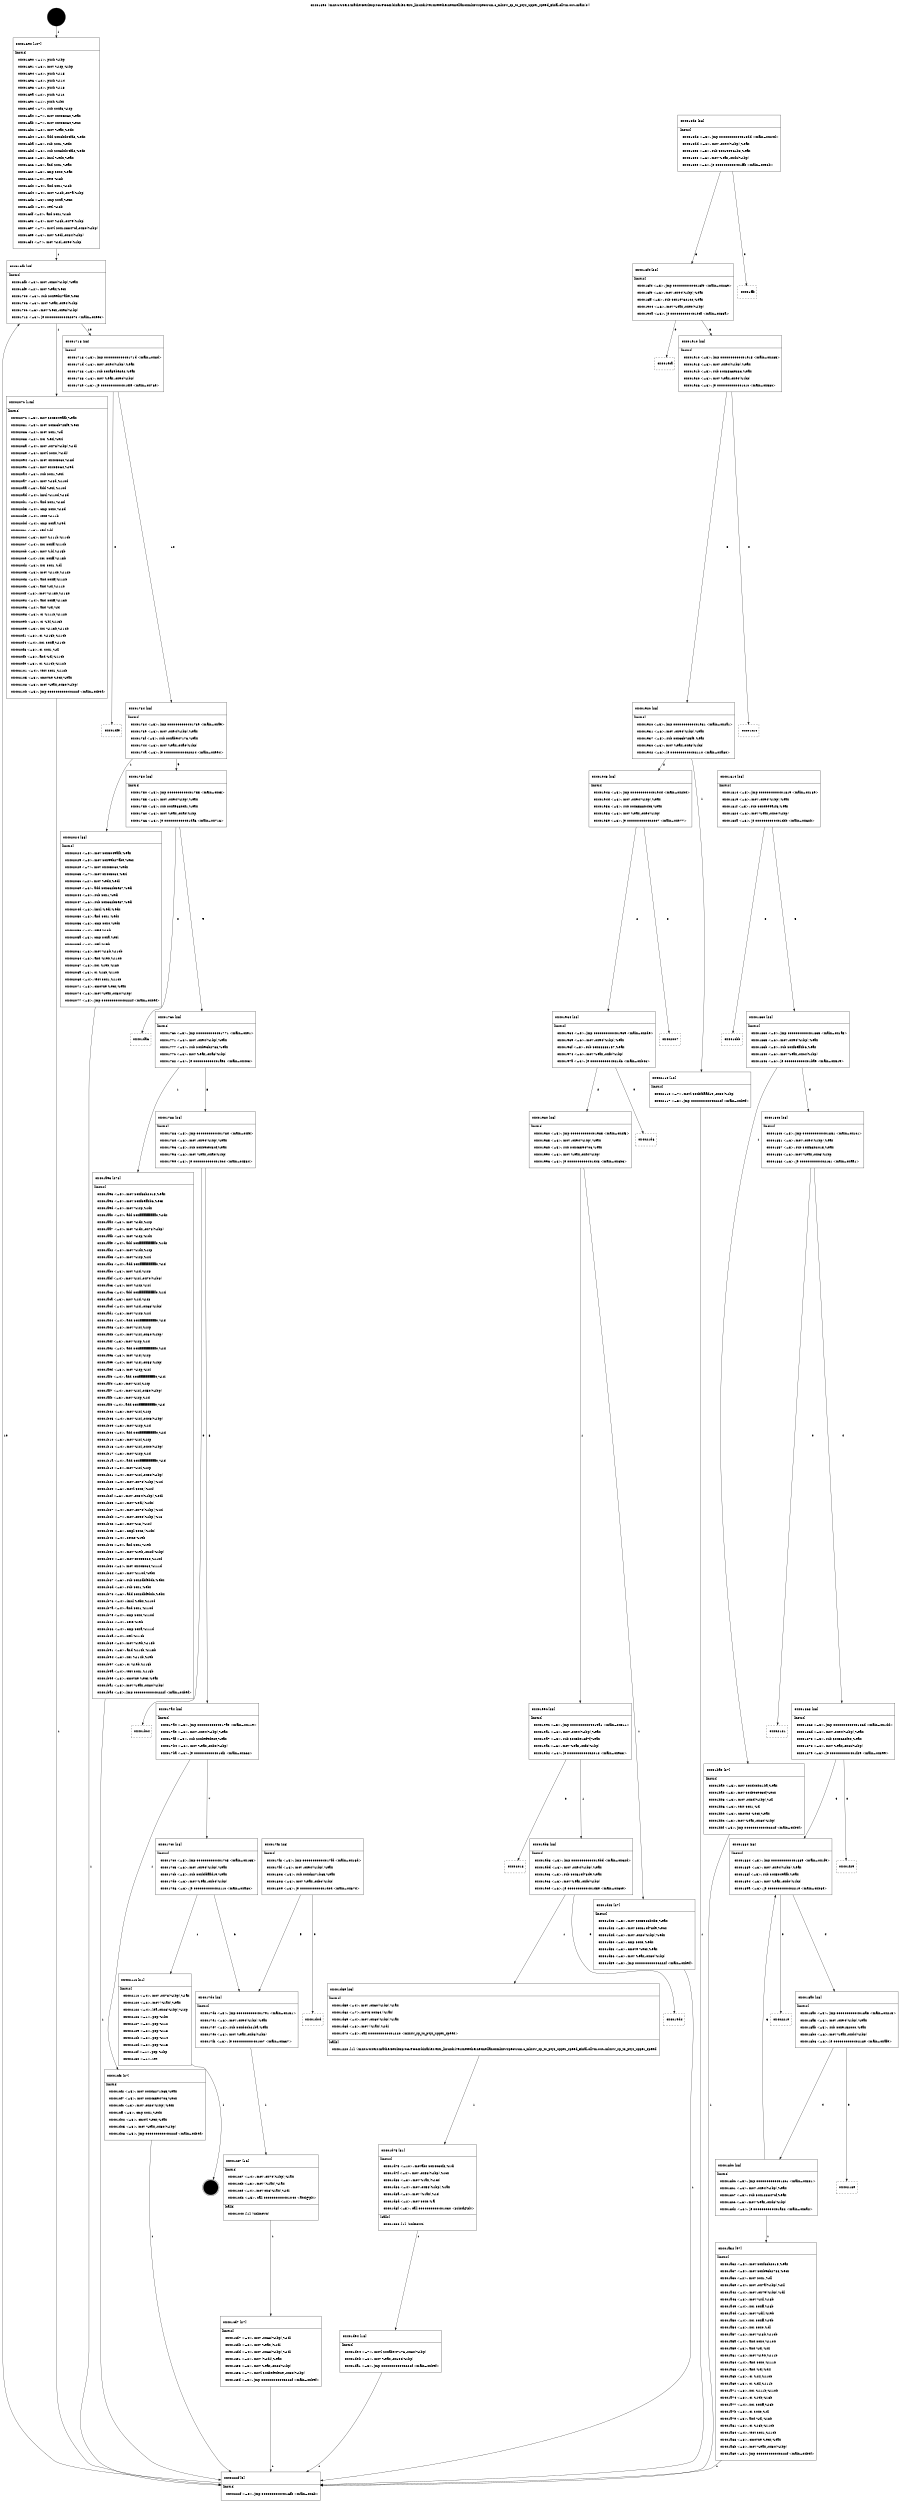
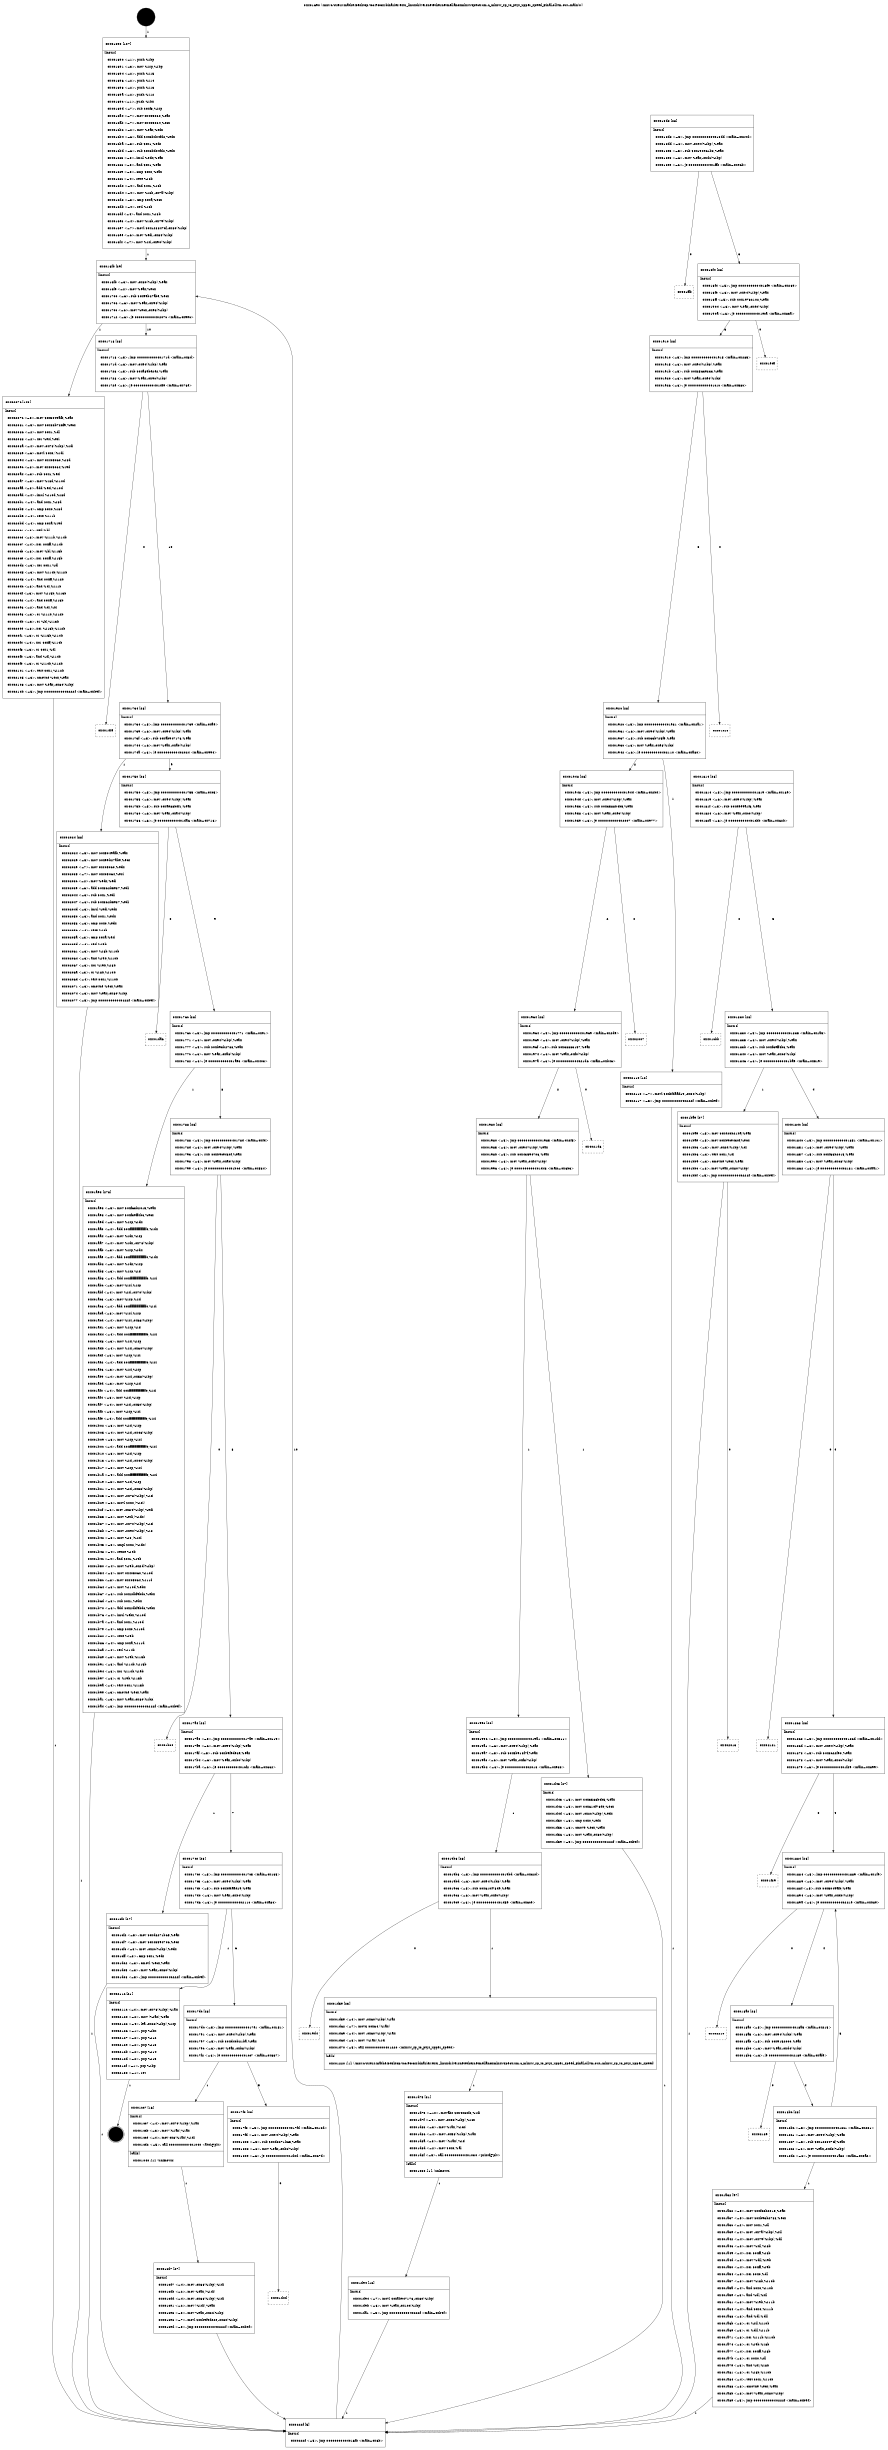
(542, 1809) -> (728, 1460)
(280, 1942) -> (256, 2083)
